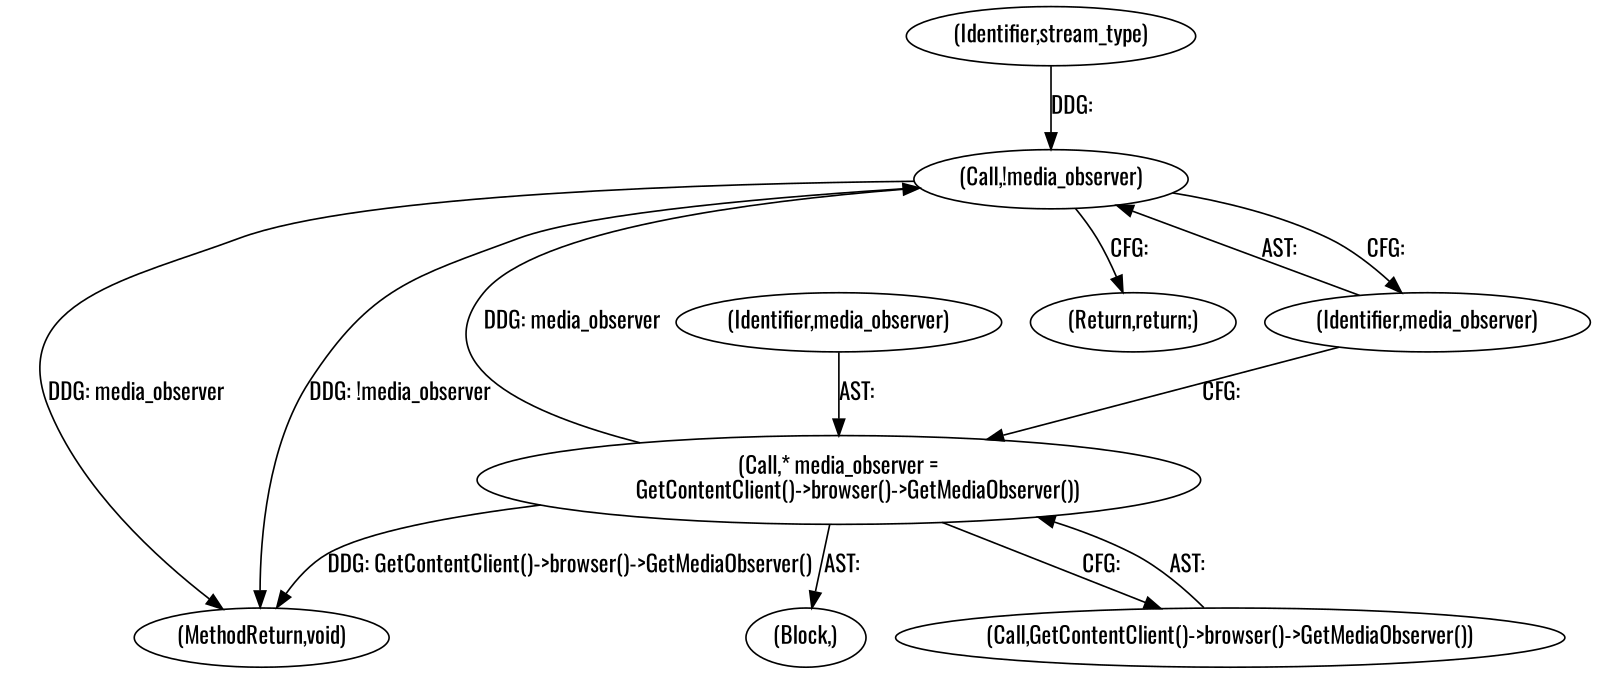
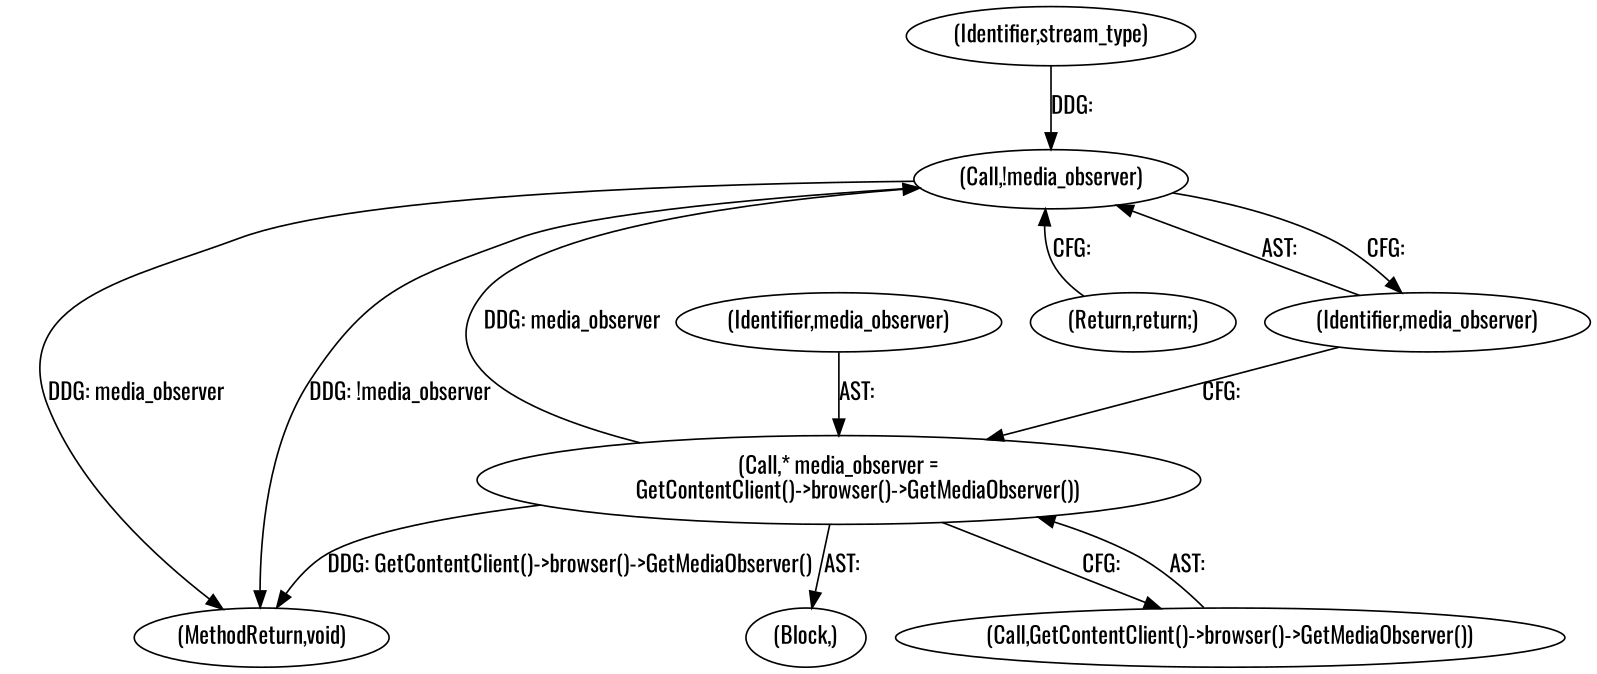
(1099, 241) -> (1054, 266)
